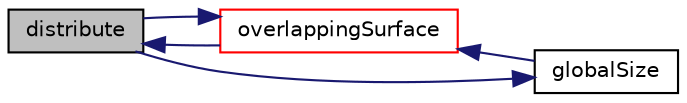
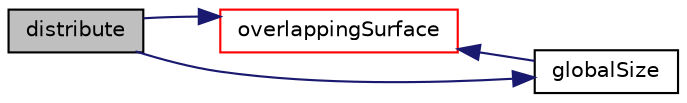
(193, 45) -> none
